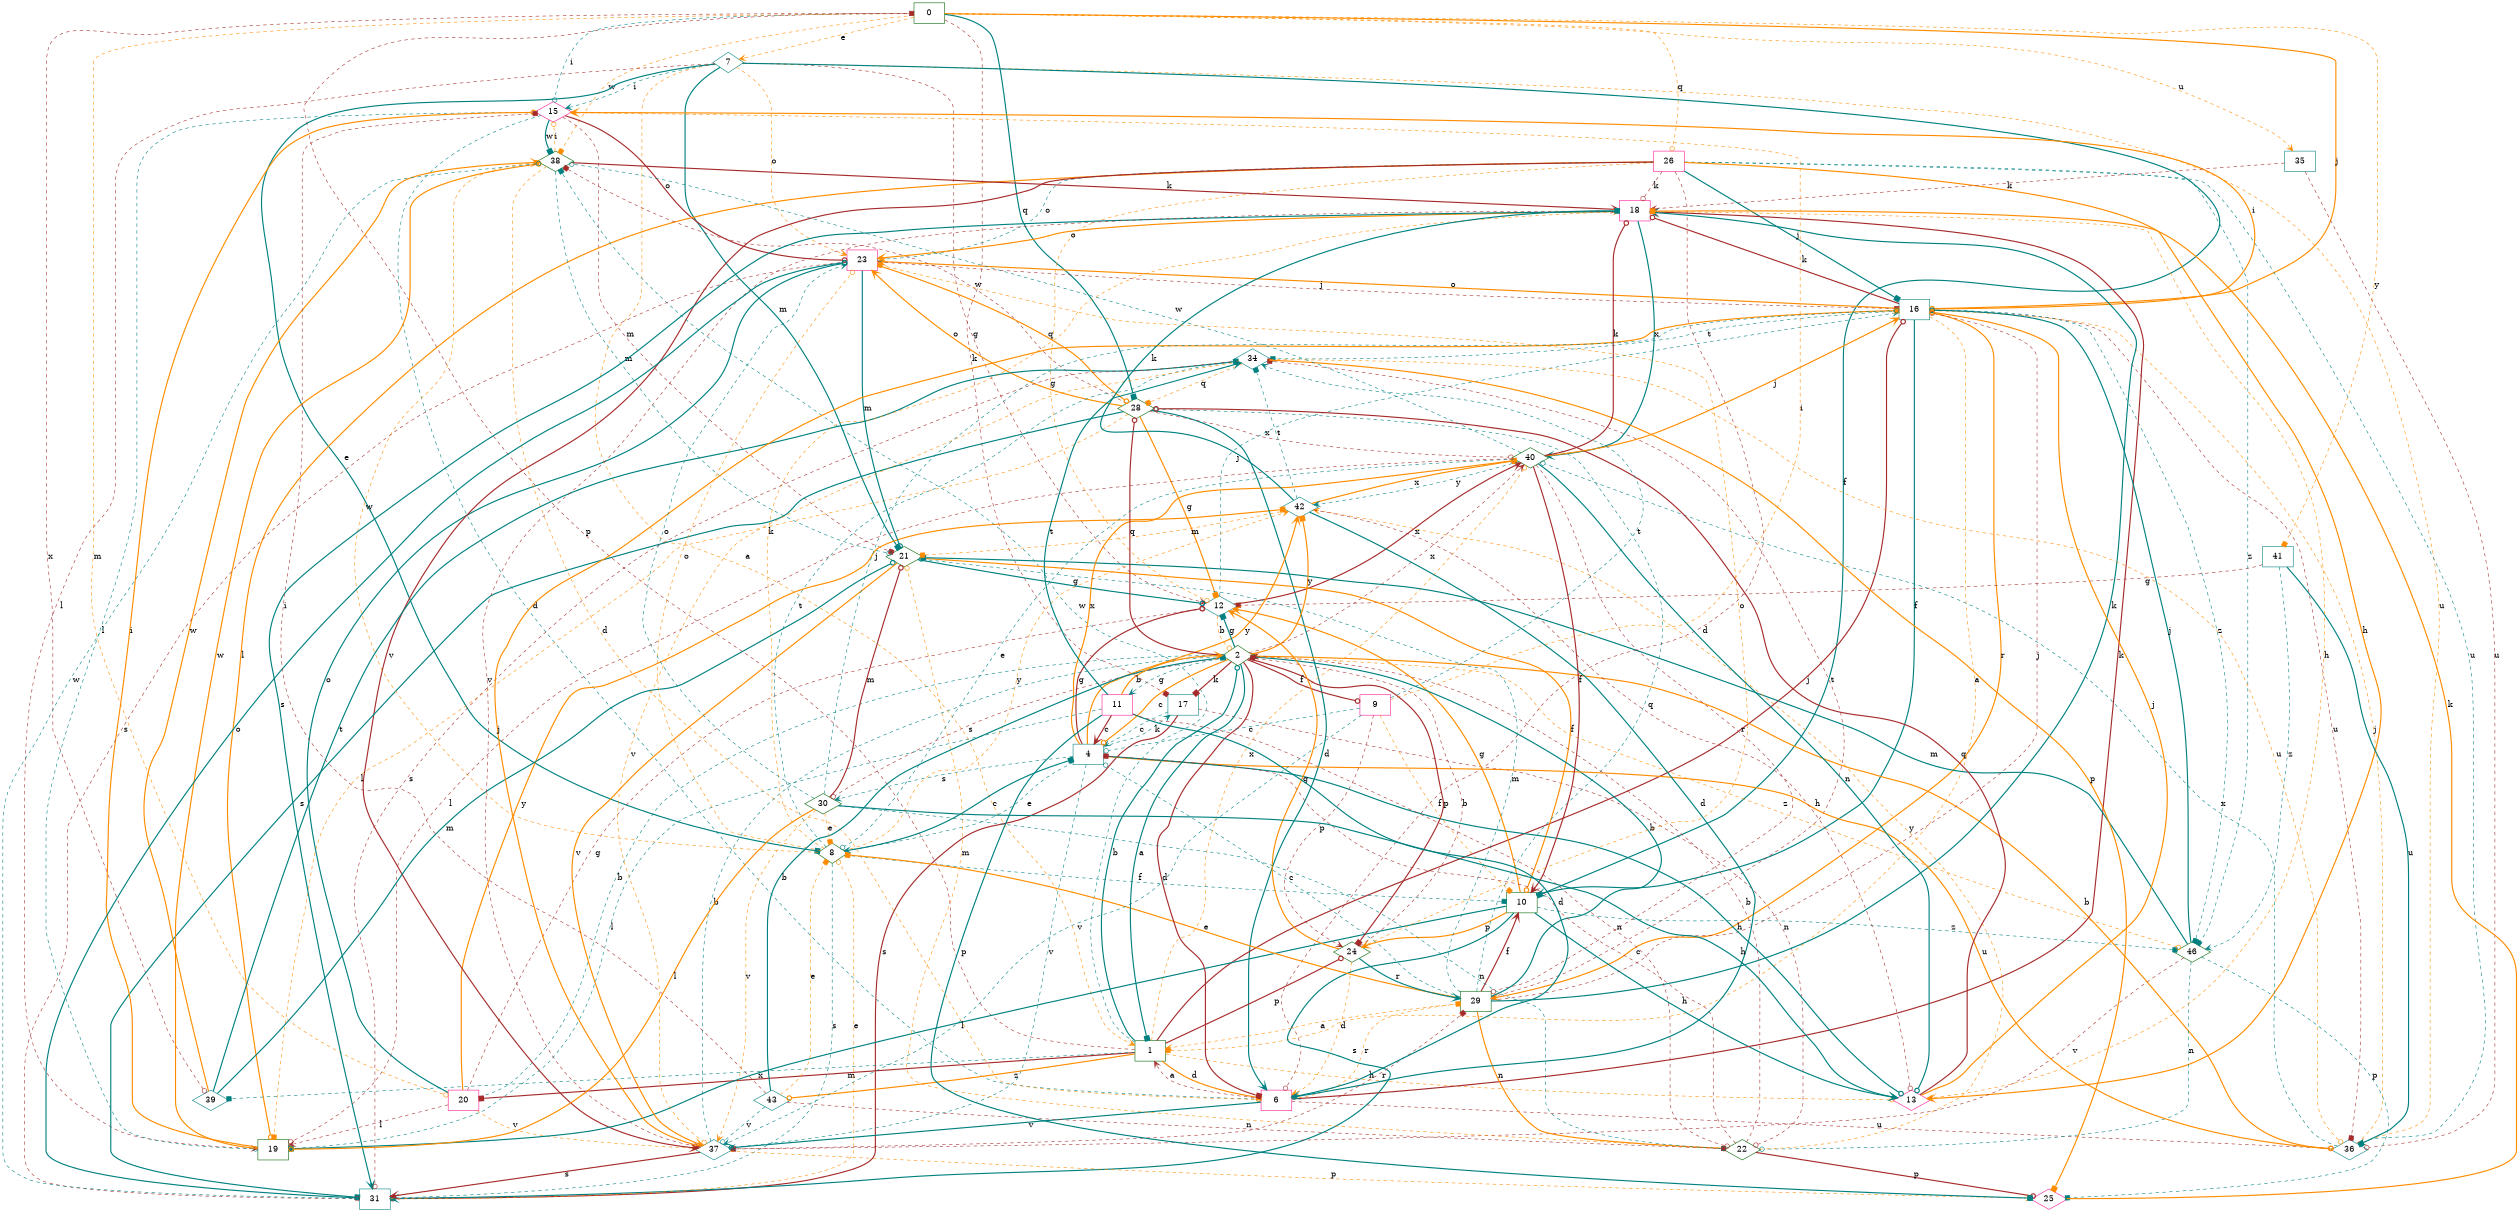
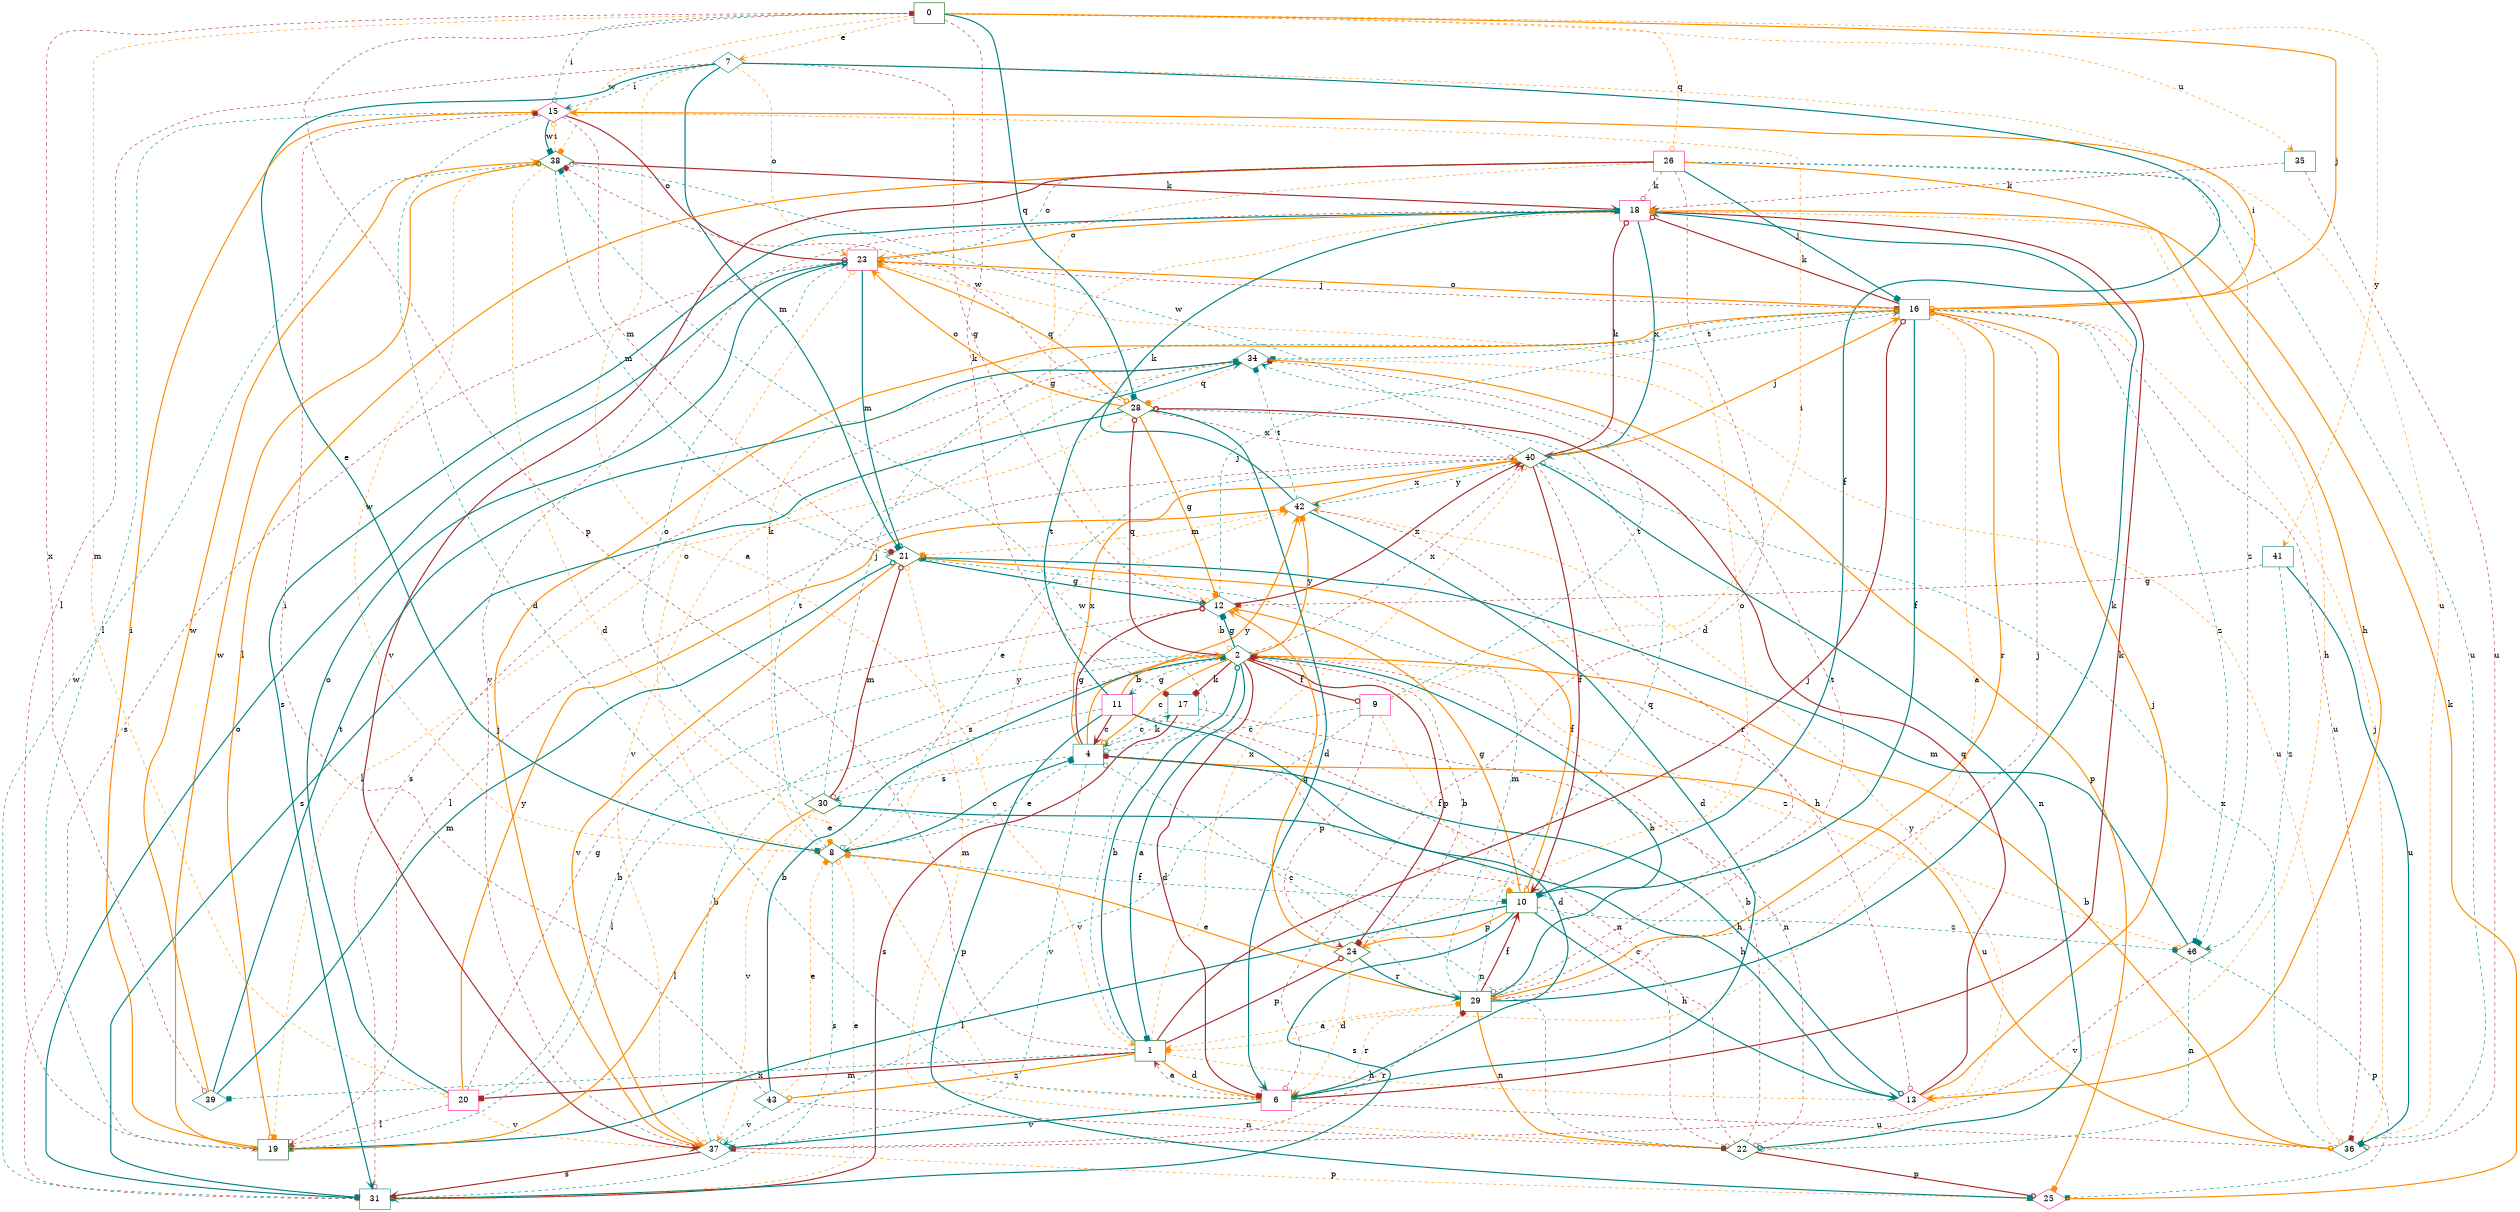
(1916, 27) -> (1916, 27)
(2152, 562) -> none
(1809, 744) -> (2032, 806)
